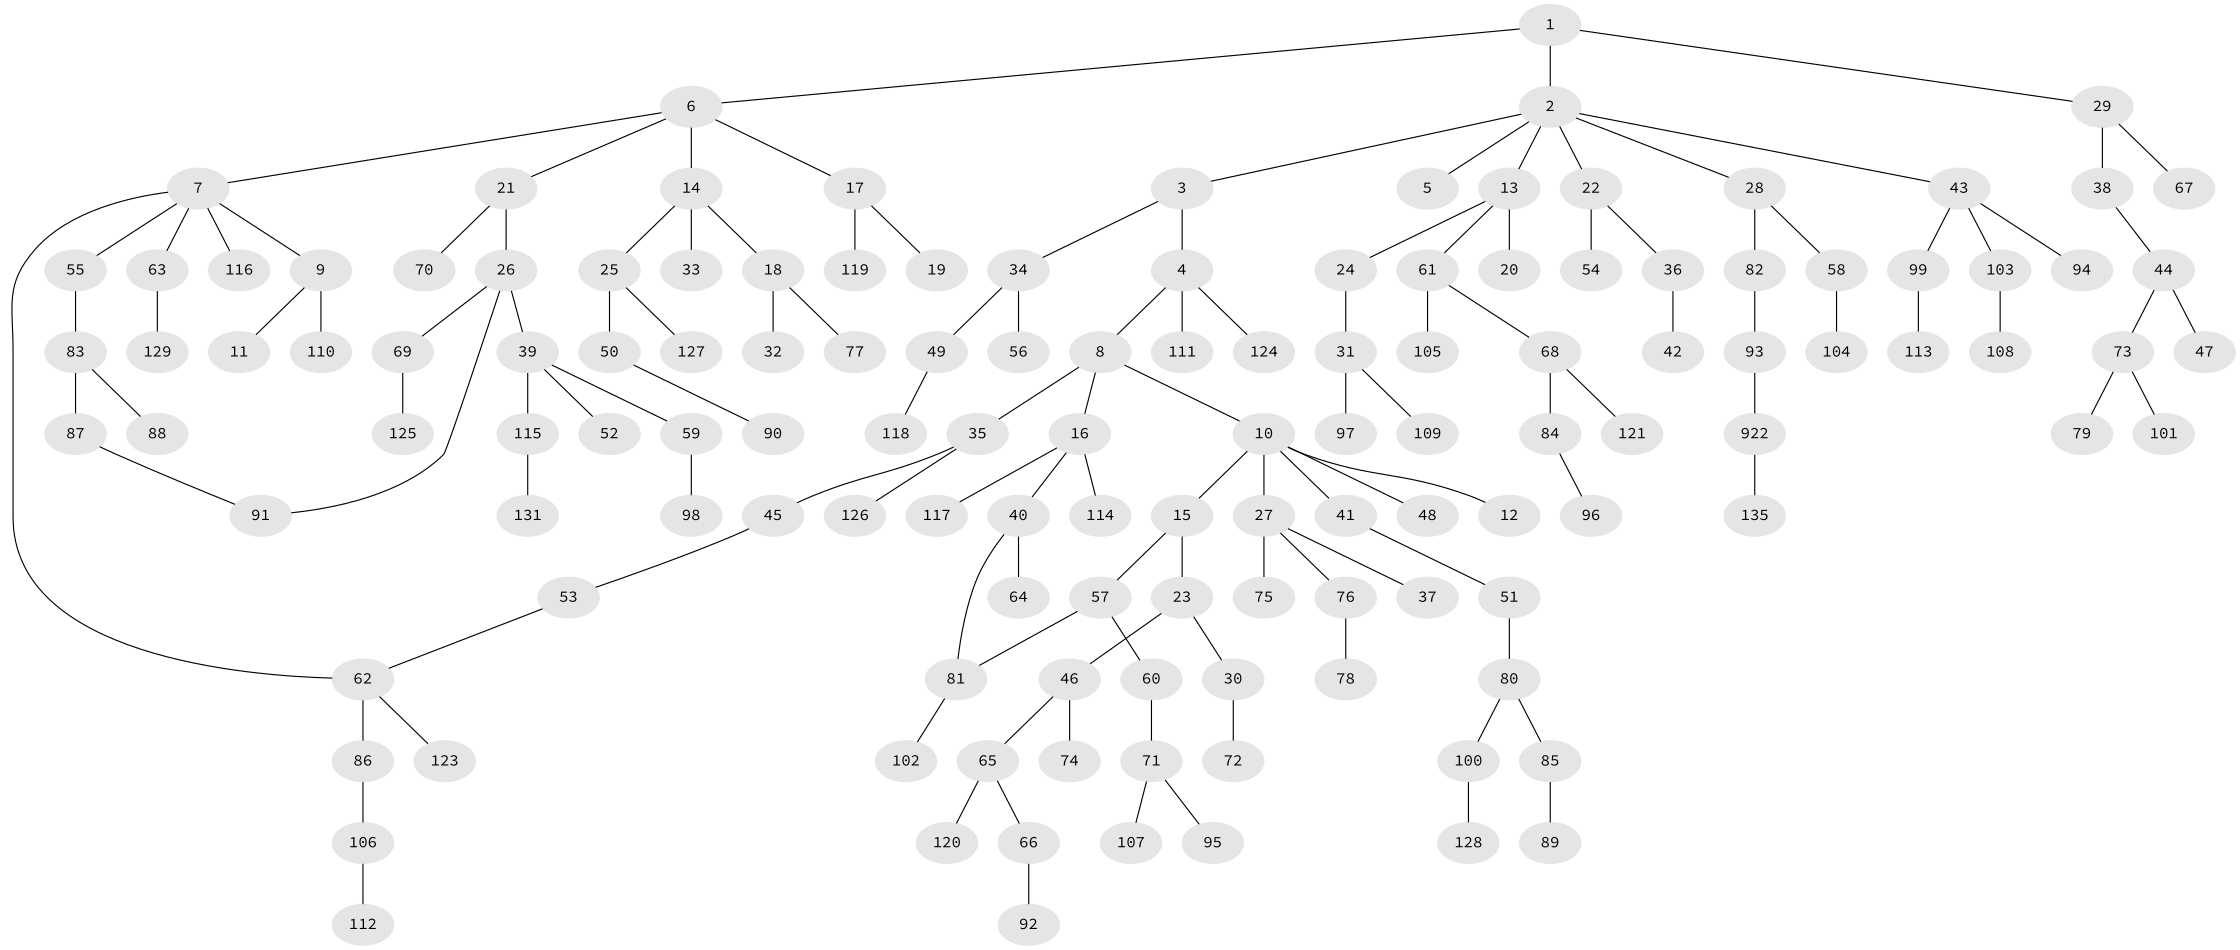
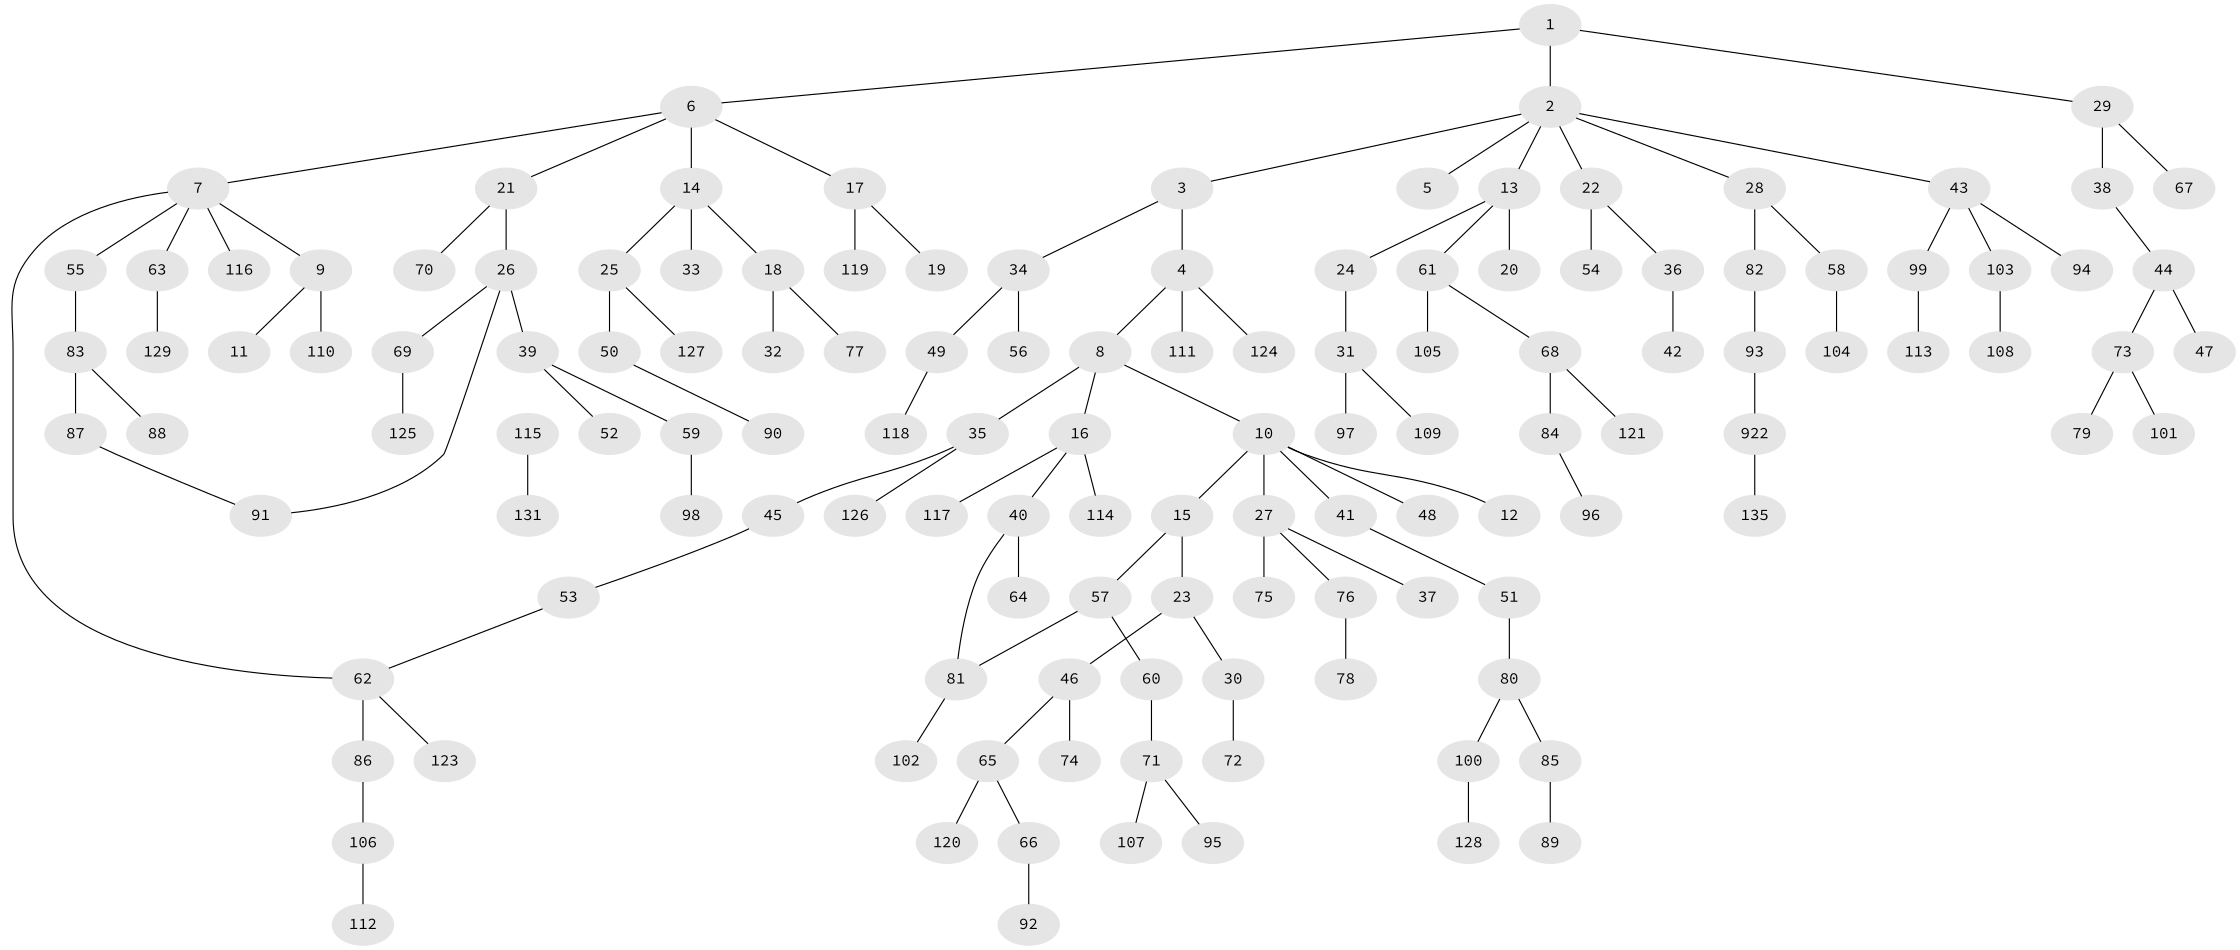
(528, 393) -> none
